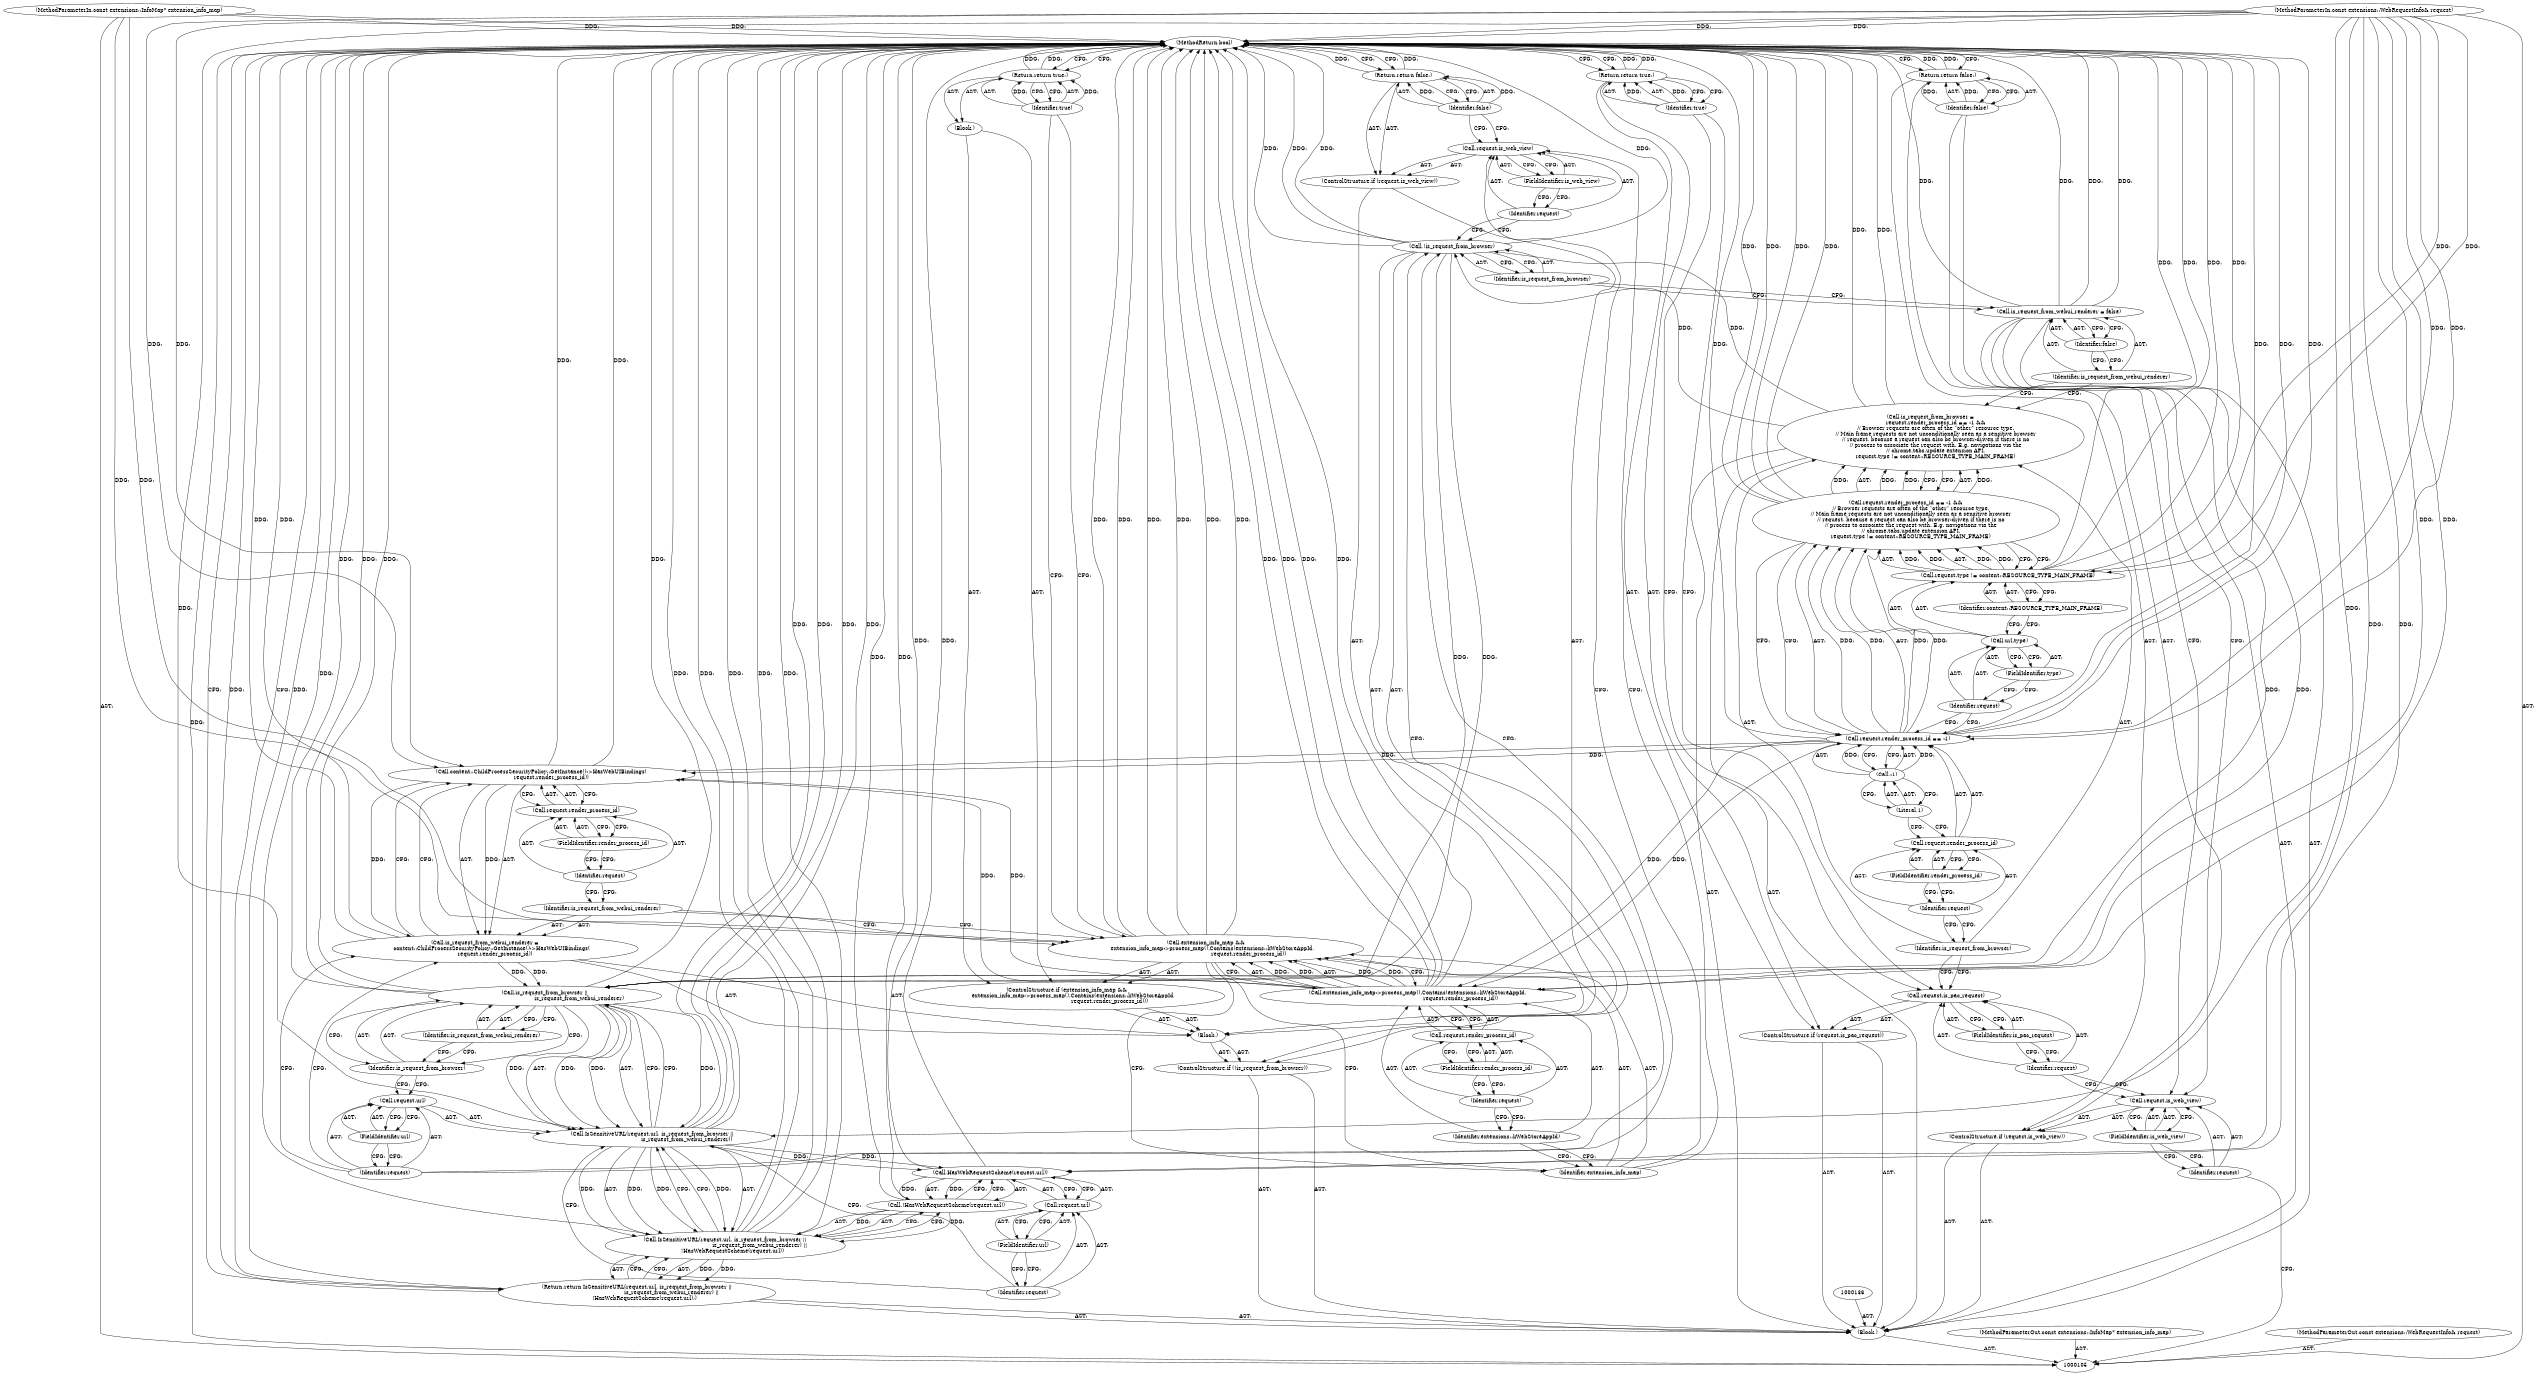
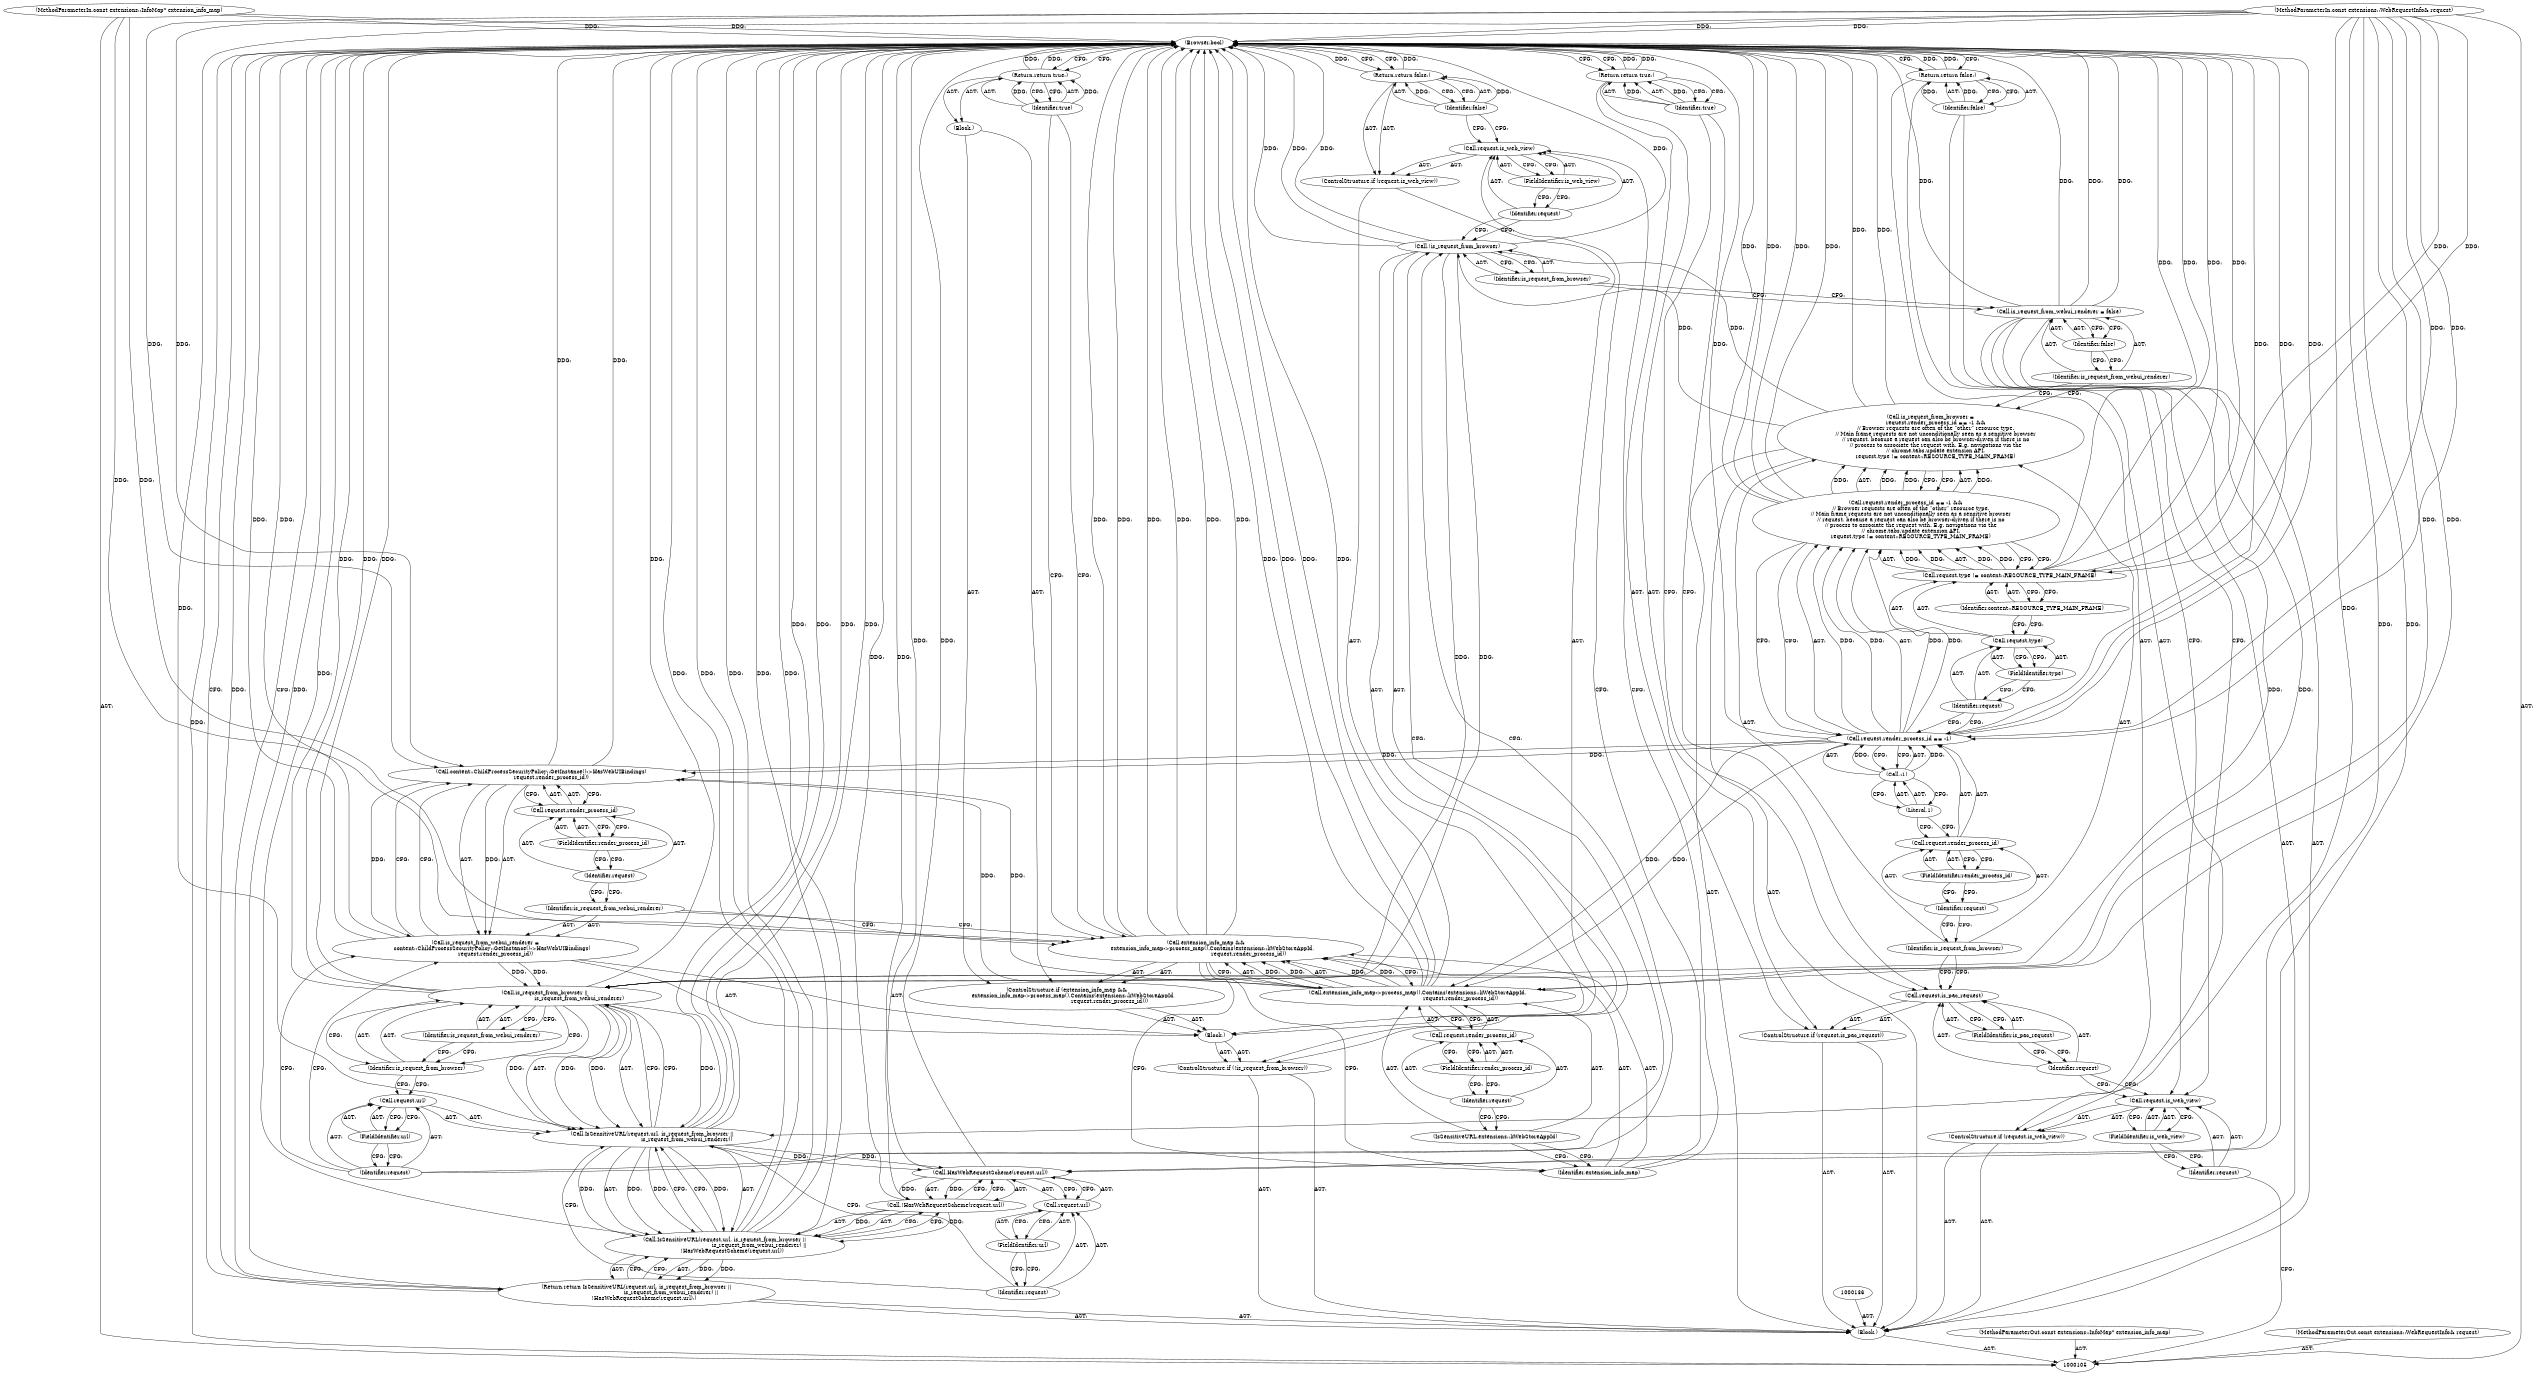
(1204, 43) -> (1204, 43)
(2010, 641) -> (2018, 641)
(1507, 1137) -> (1495, 1137)
